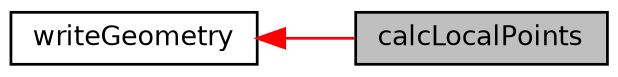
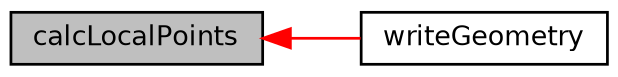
(320, 38) -> (326, 38)
